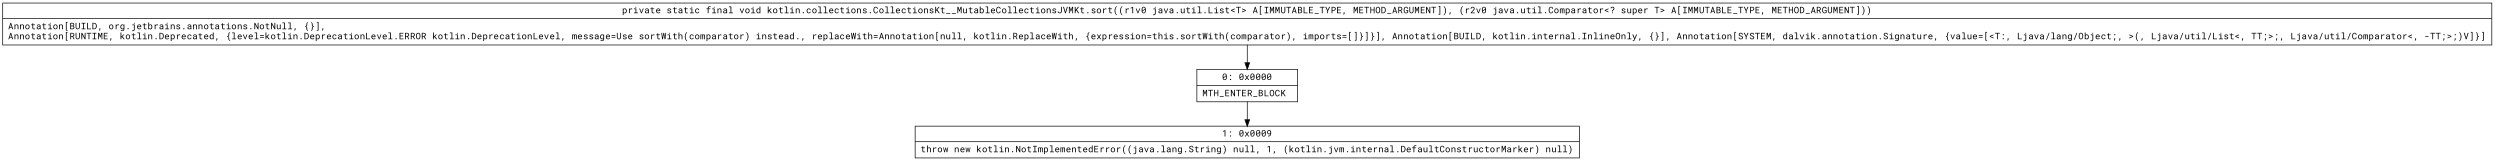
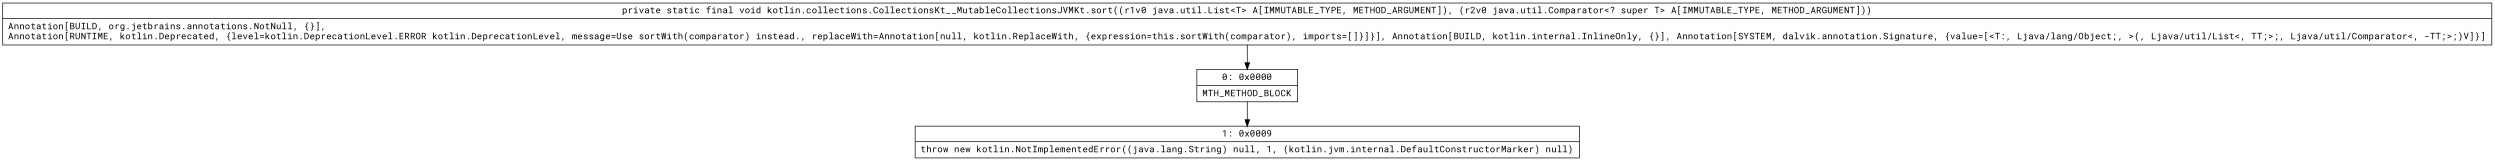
(1244, 93) -> (1247, 93)
